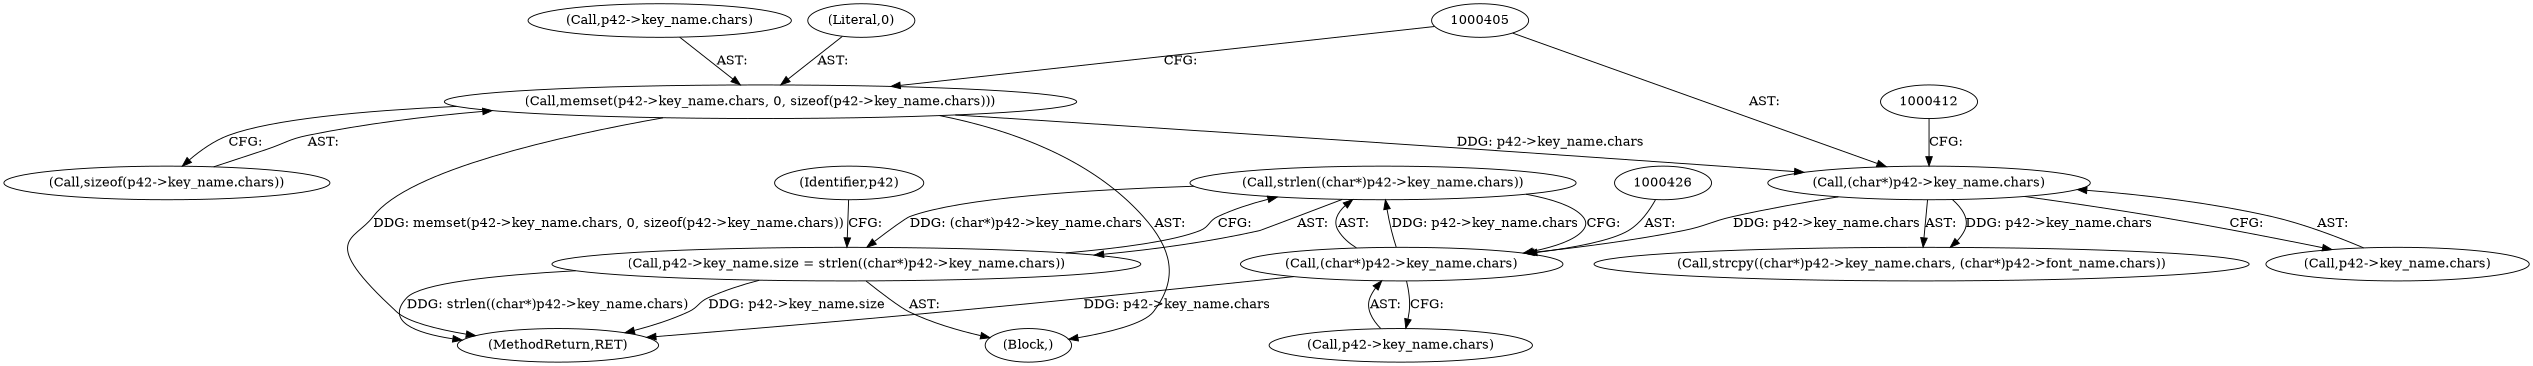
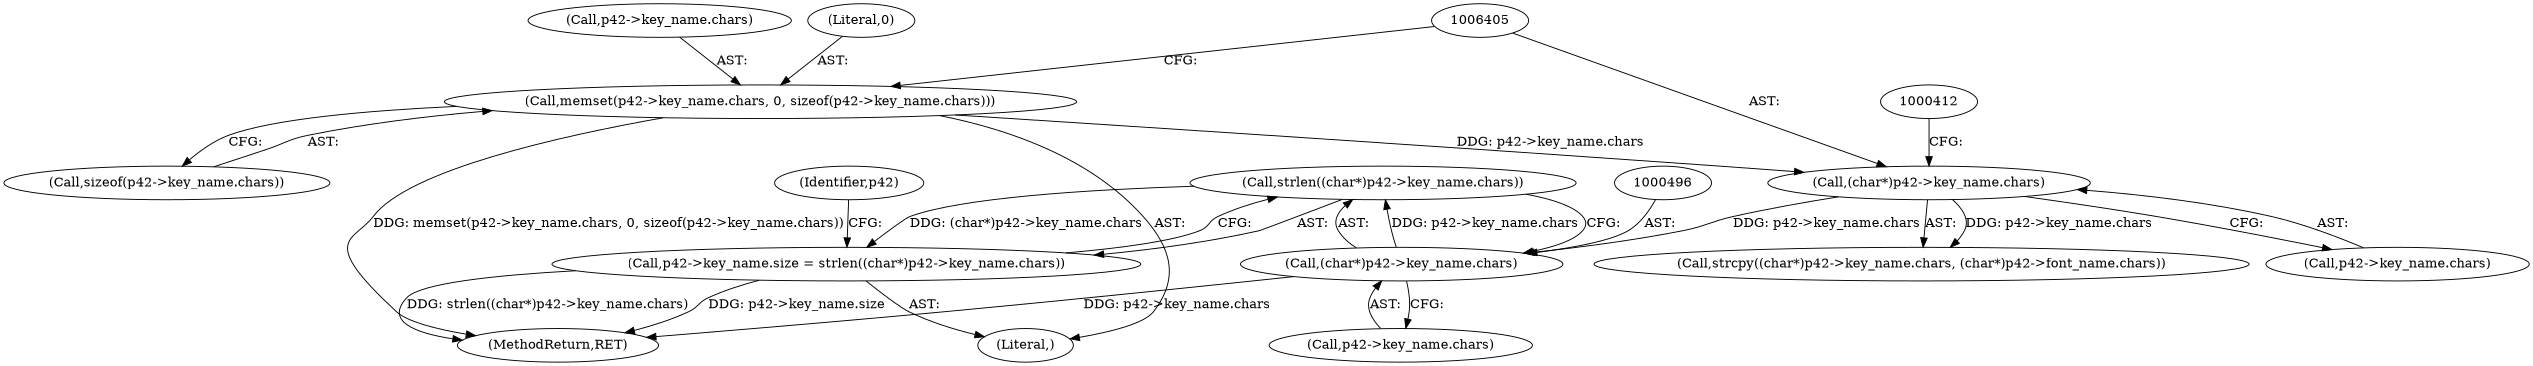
(1480, 21) -> (1480, 21)
(1663, 183) -> (1663, 183)
(1028, 345) -> (1026, 345)
